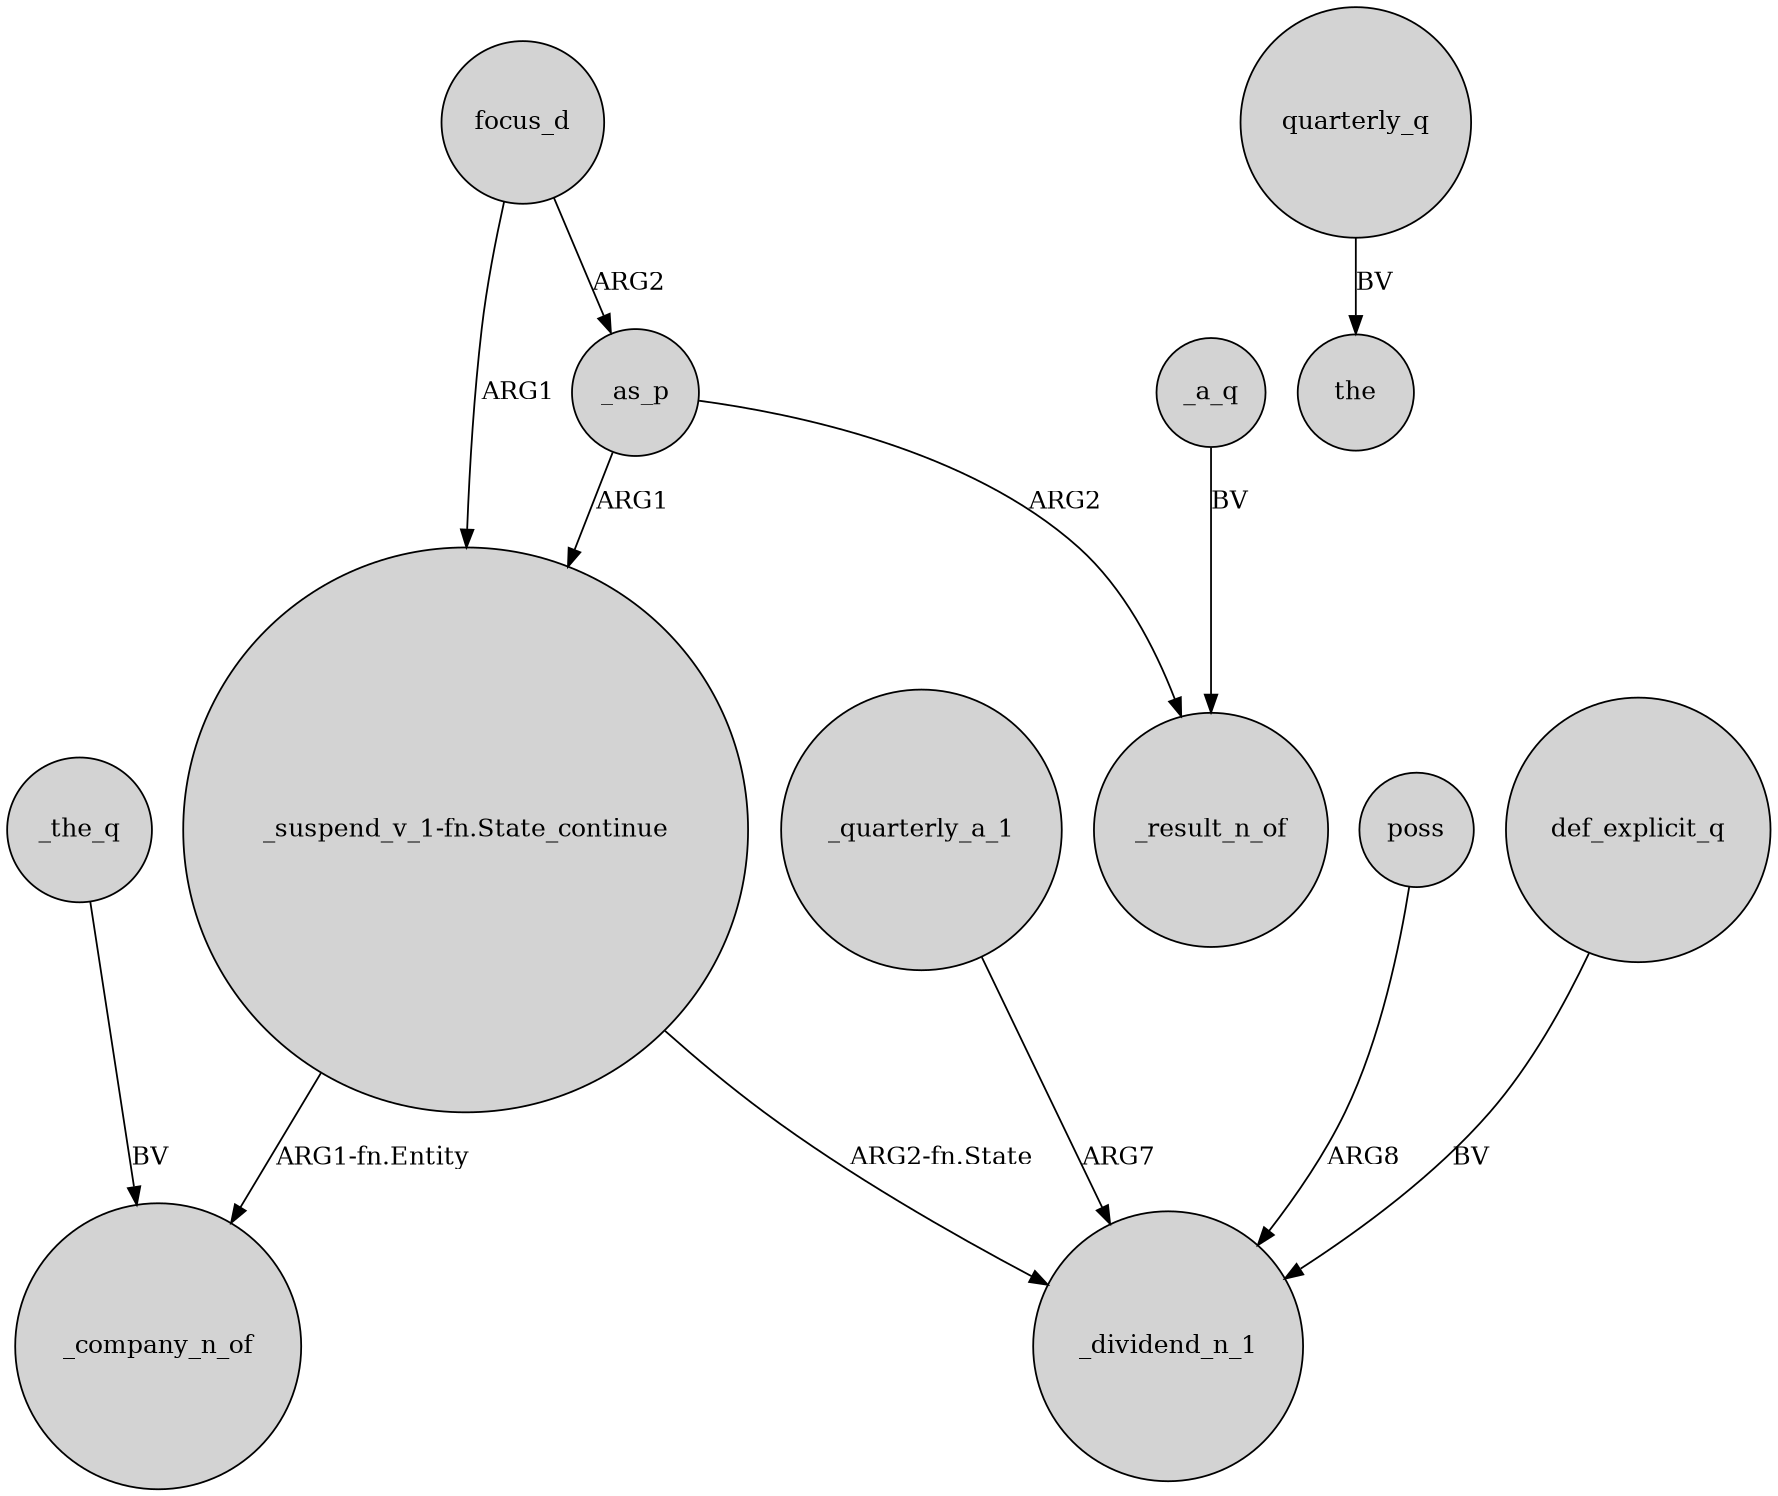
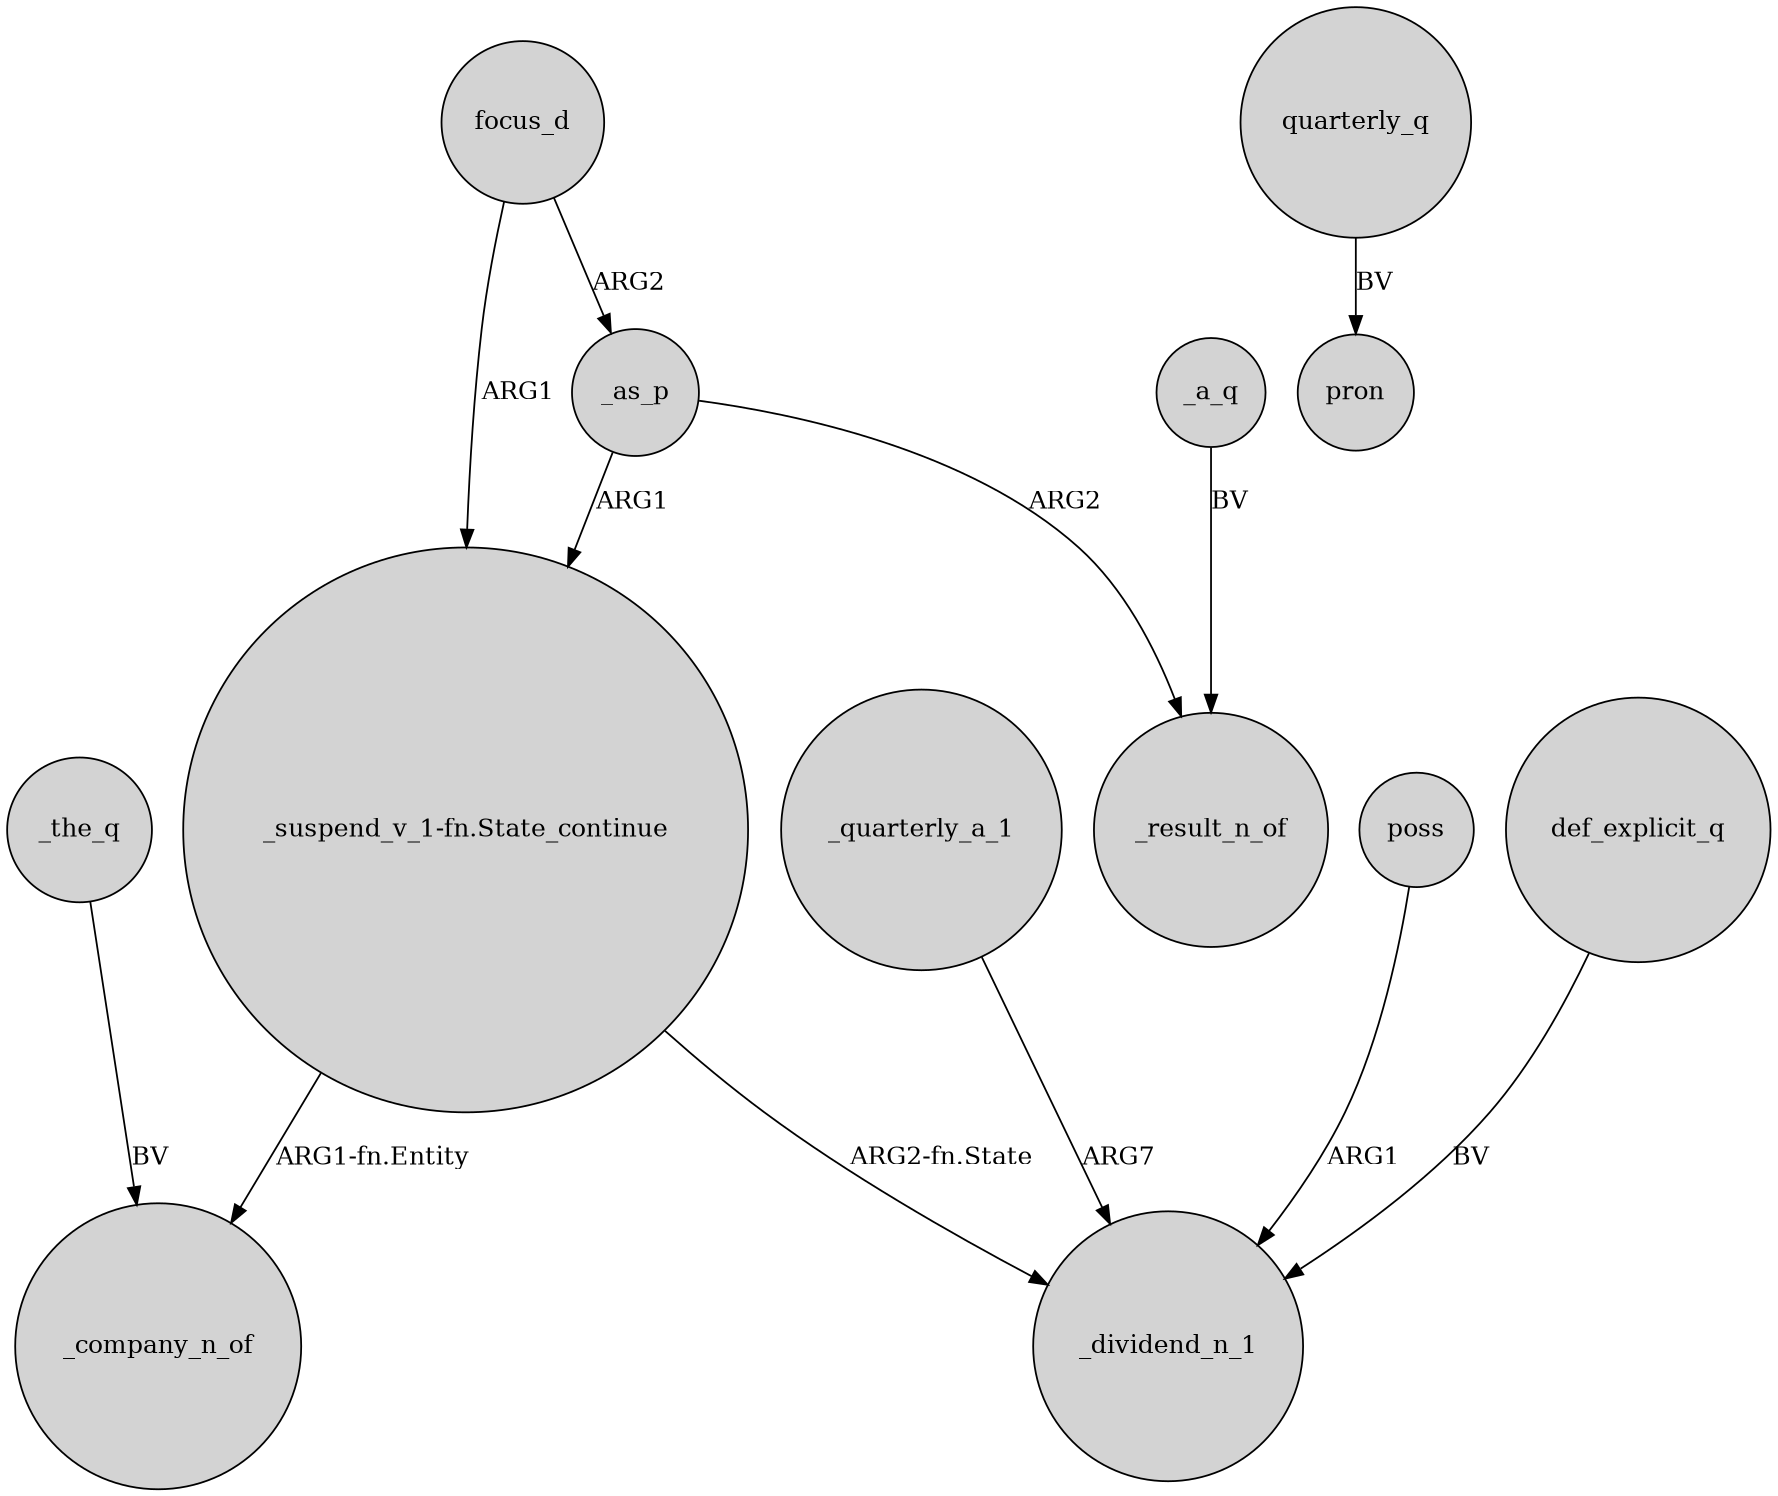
(1356, 393) -> (1356, 393)
(1364, 1158) -> (1364, 1158)
